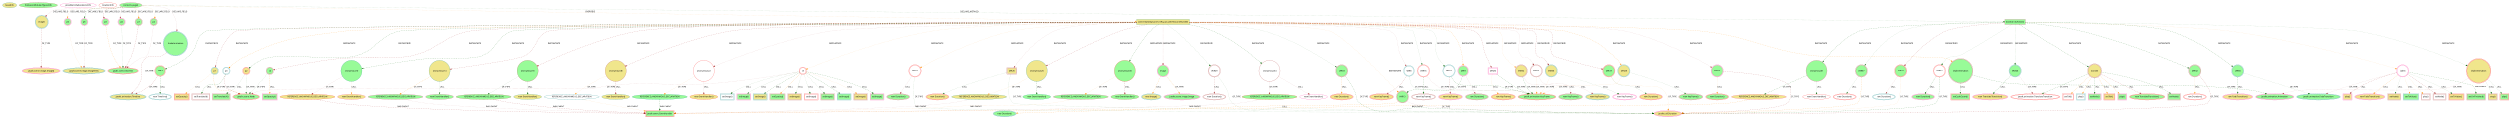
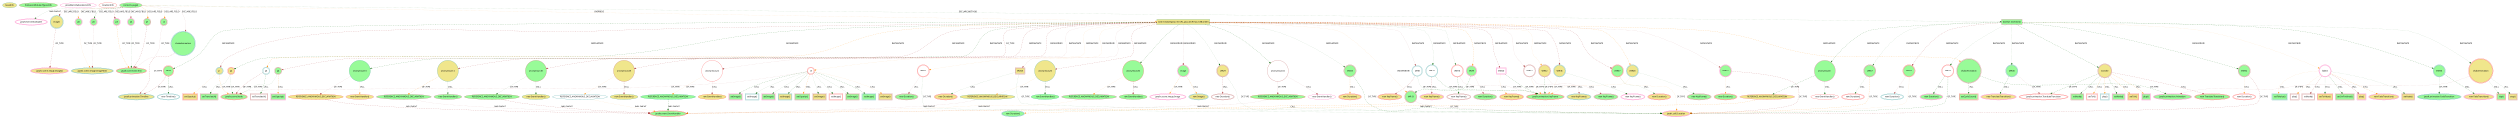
none -> (31, 22)
(554, 44) -> (1010, 44)
(1214, 71) -> (1223, 71)
(2362, 82) -> none
(2480, 87) -> (2340, 87)
(1182, 97) -> (1168, 97)
(660, 114) -> (668, 114)
